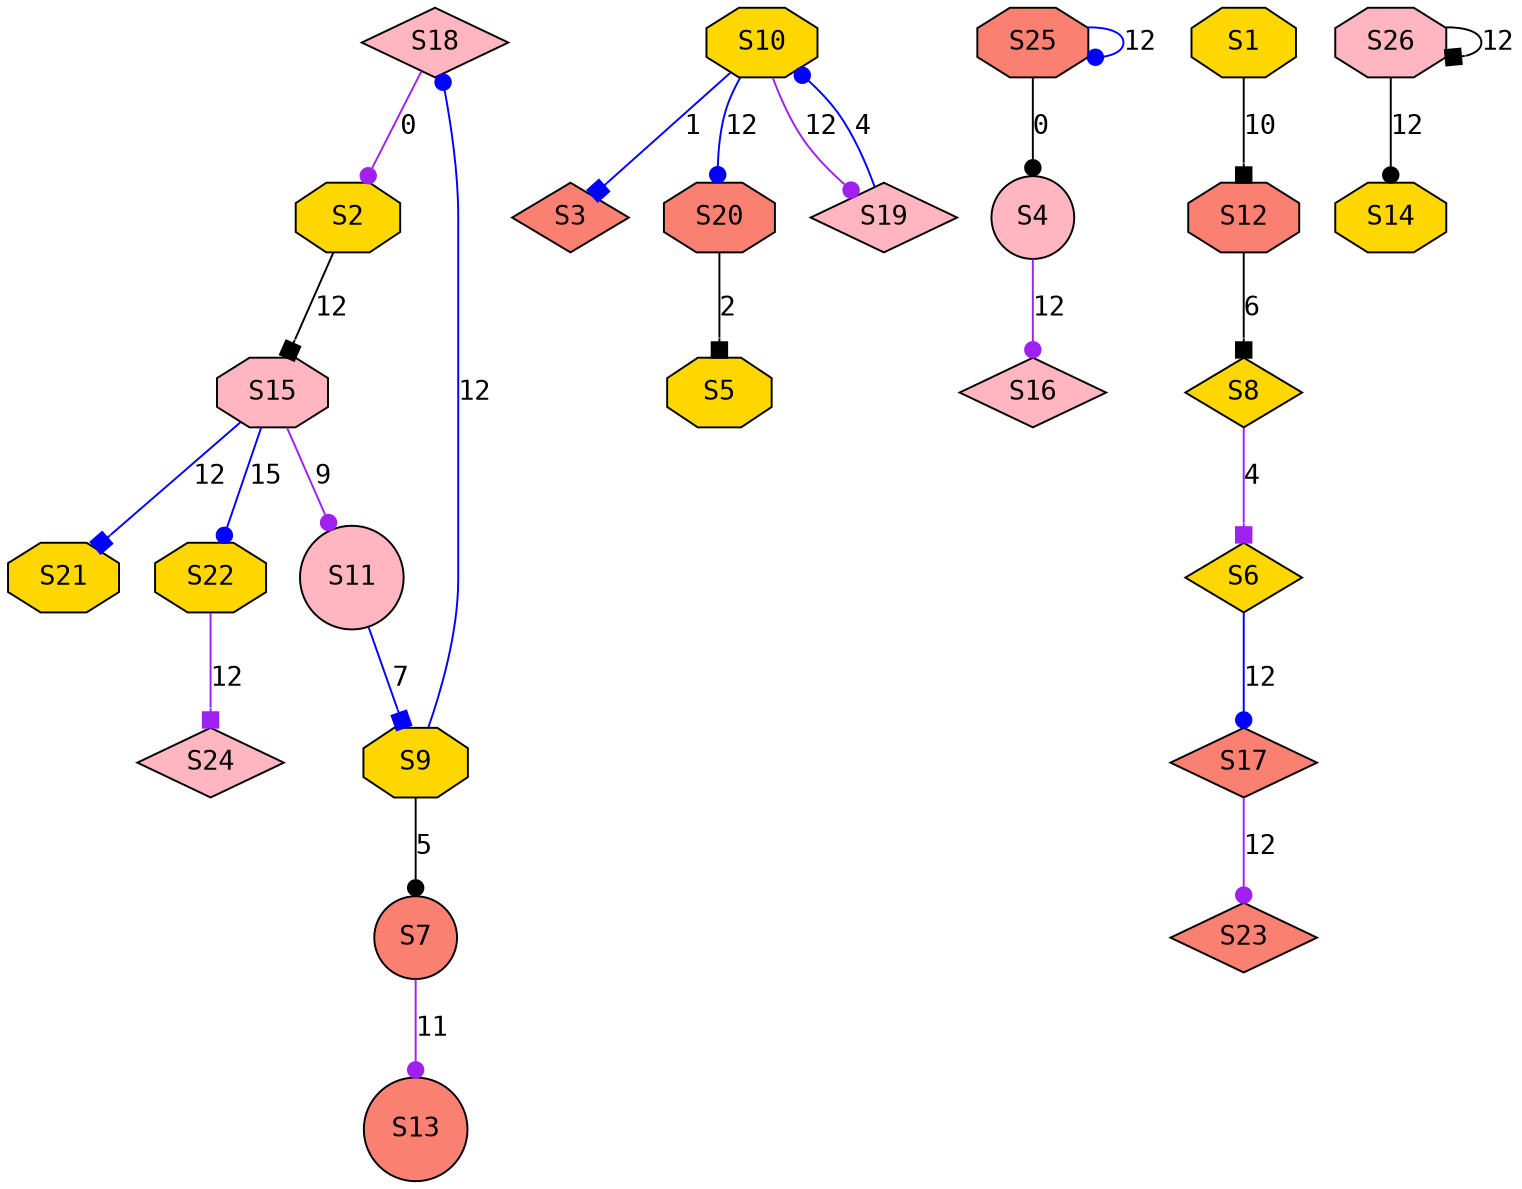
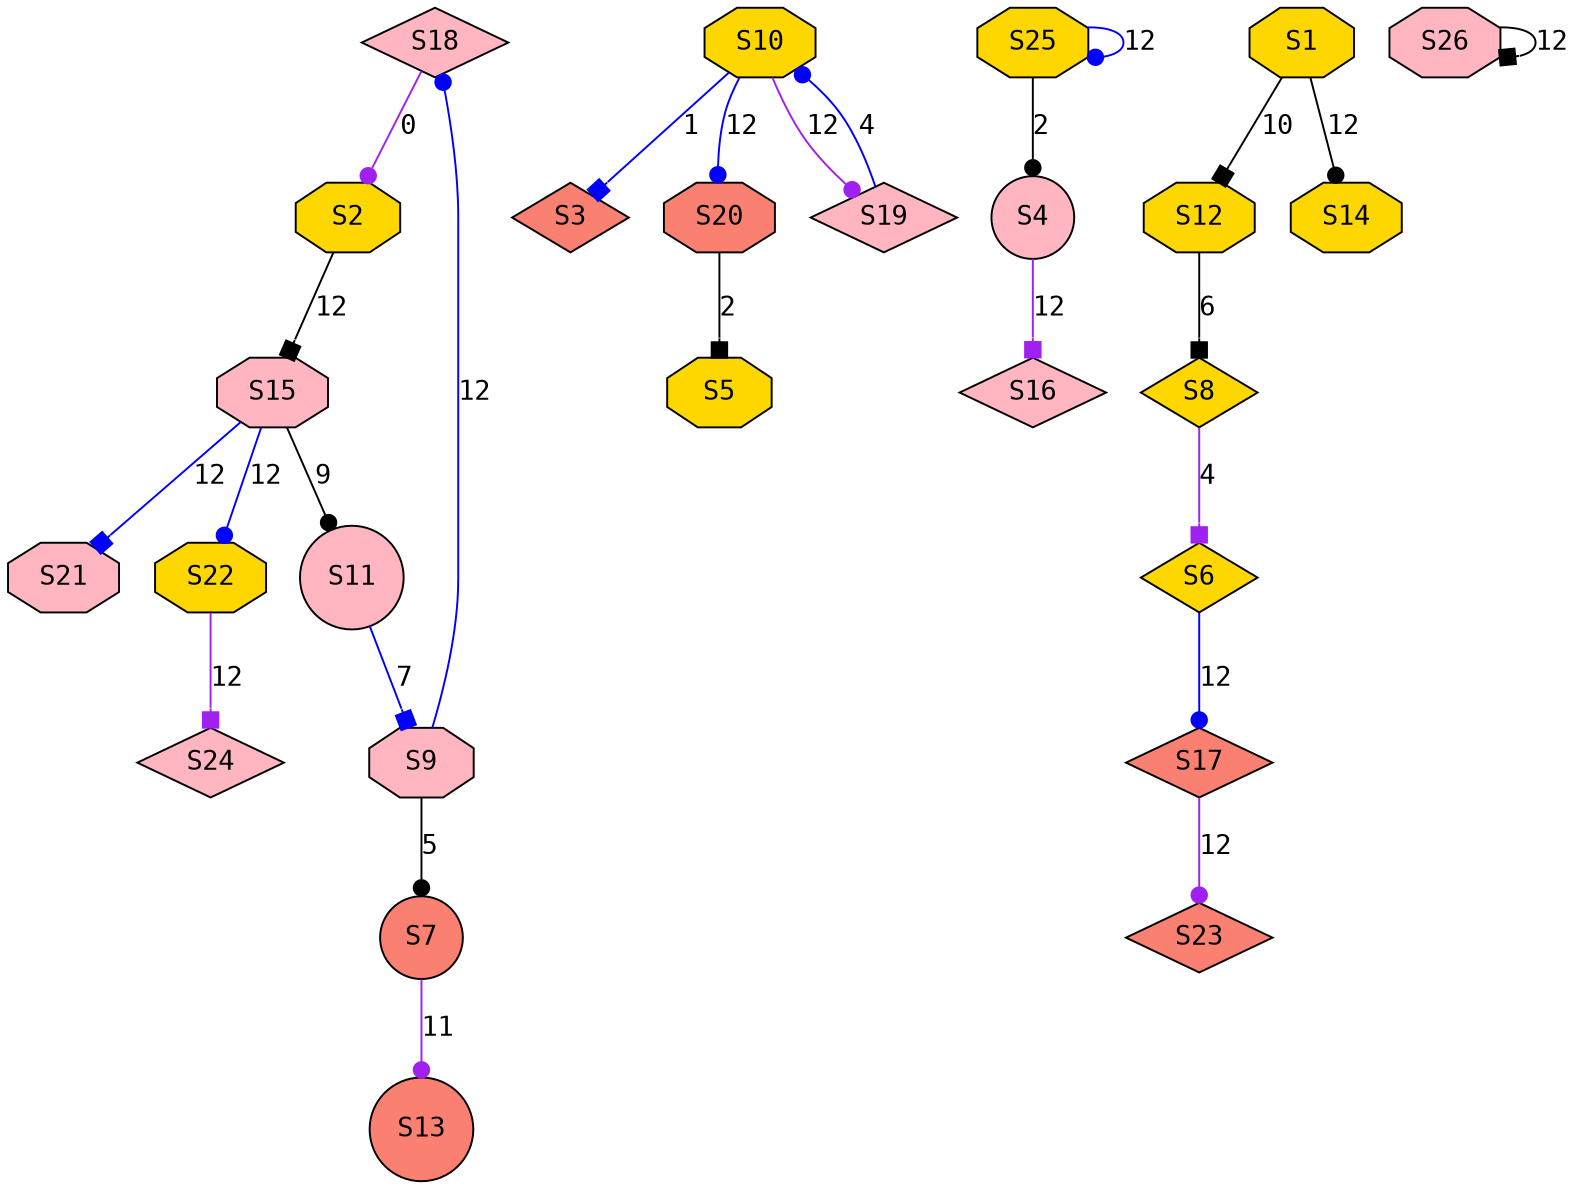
(1033, 43) -> (1033, 43)
(1391, 122) -> (1322, 123)
(1042, 127) -> (1042, 127)
(1244, 218) -> (1199, 218)
(1033, 300) -> (1033, 298)
(306, 471) -> (306, 471)
(266, 477) -> (266, 477)
(64, 578) -> (64, 578)
(416, 763) -> (421, 763)
